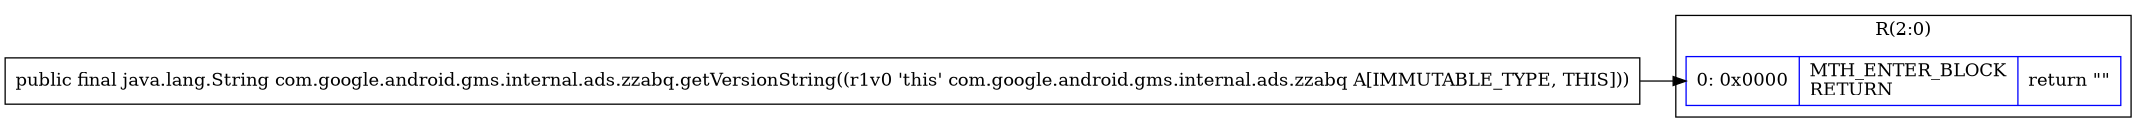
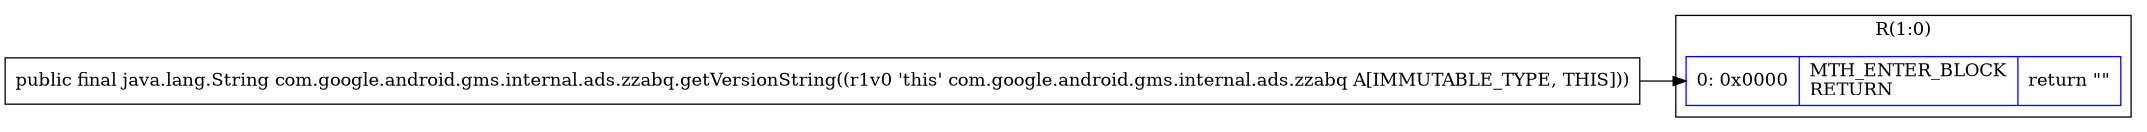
(1903, 30) -> (1903, 30)
